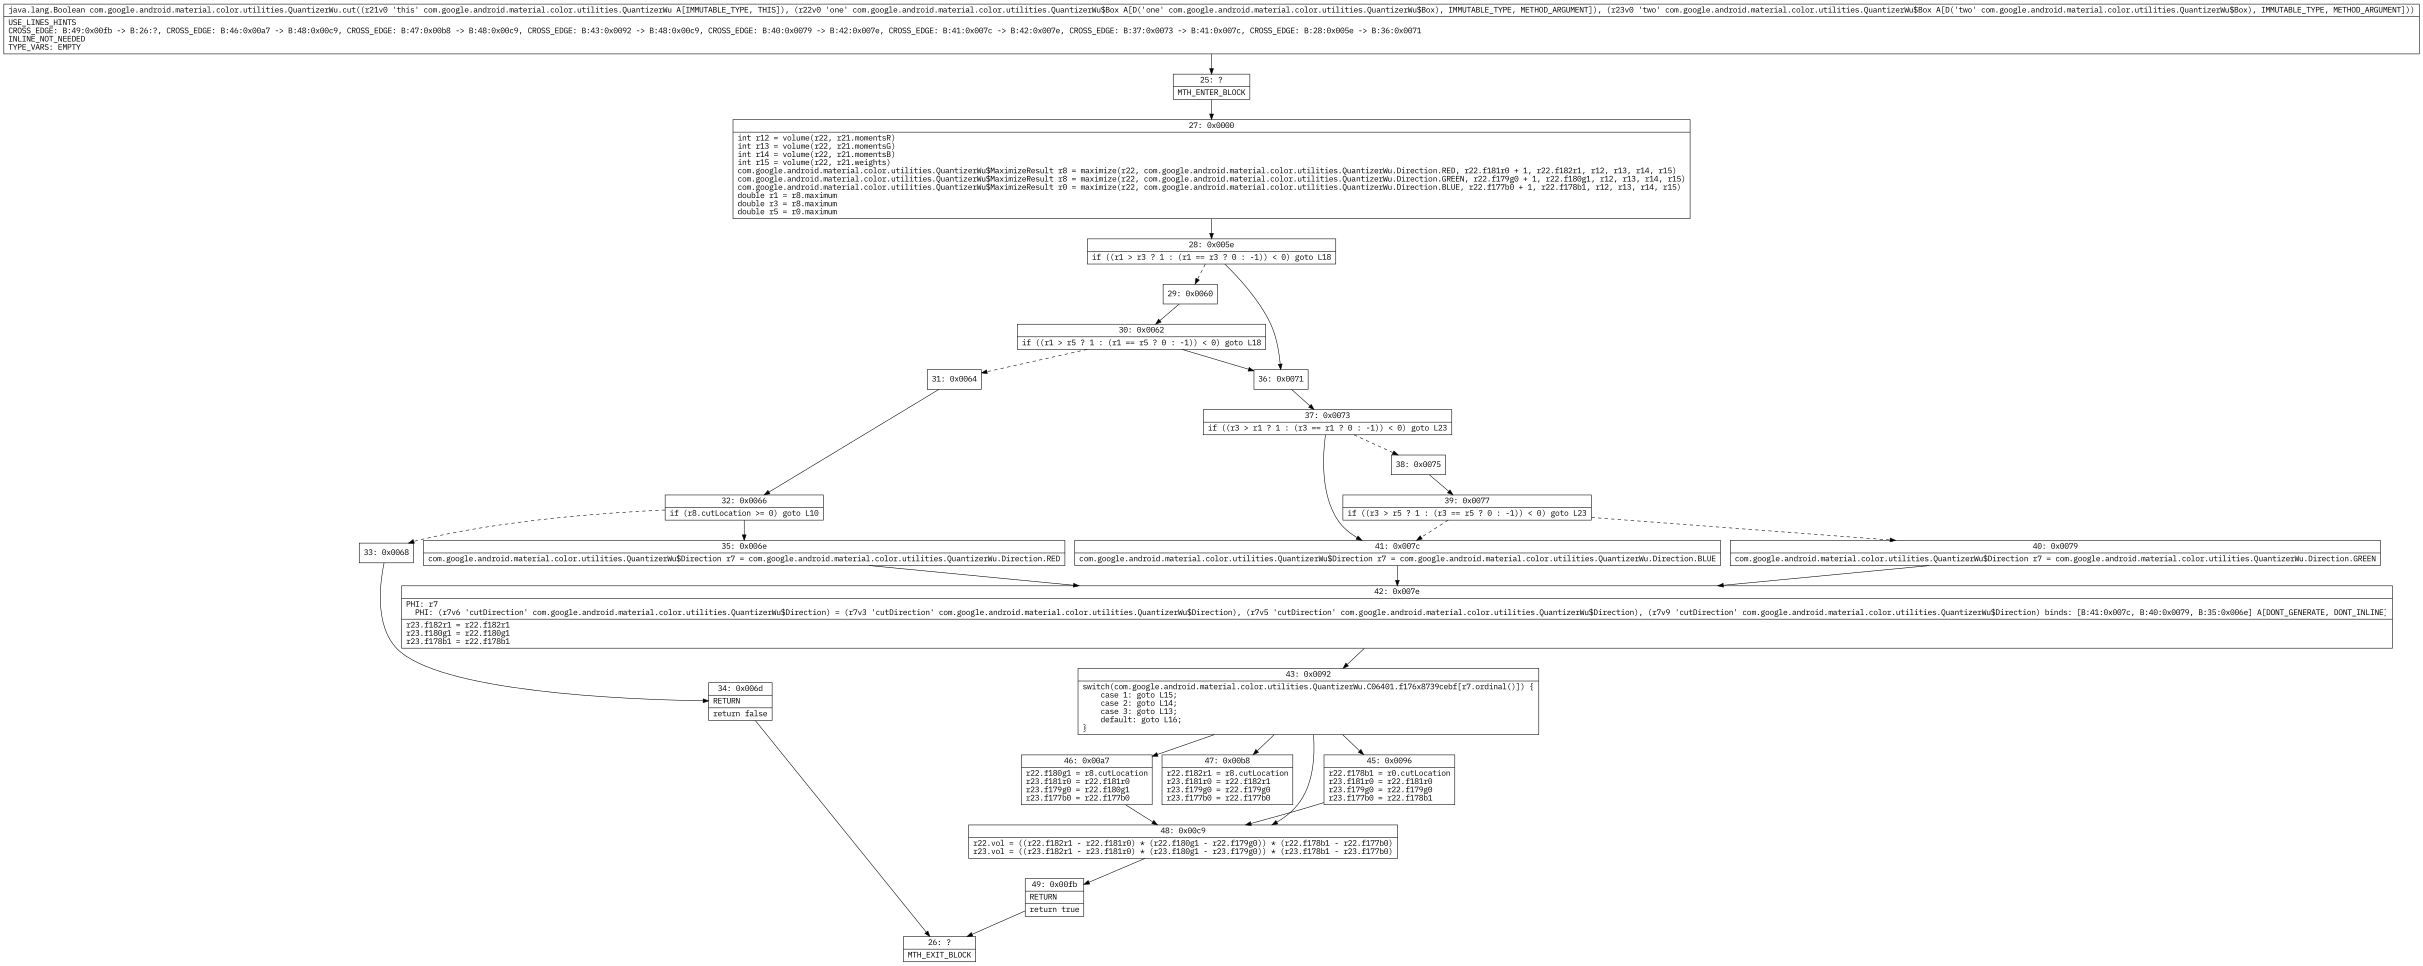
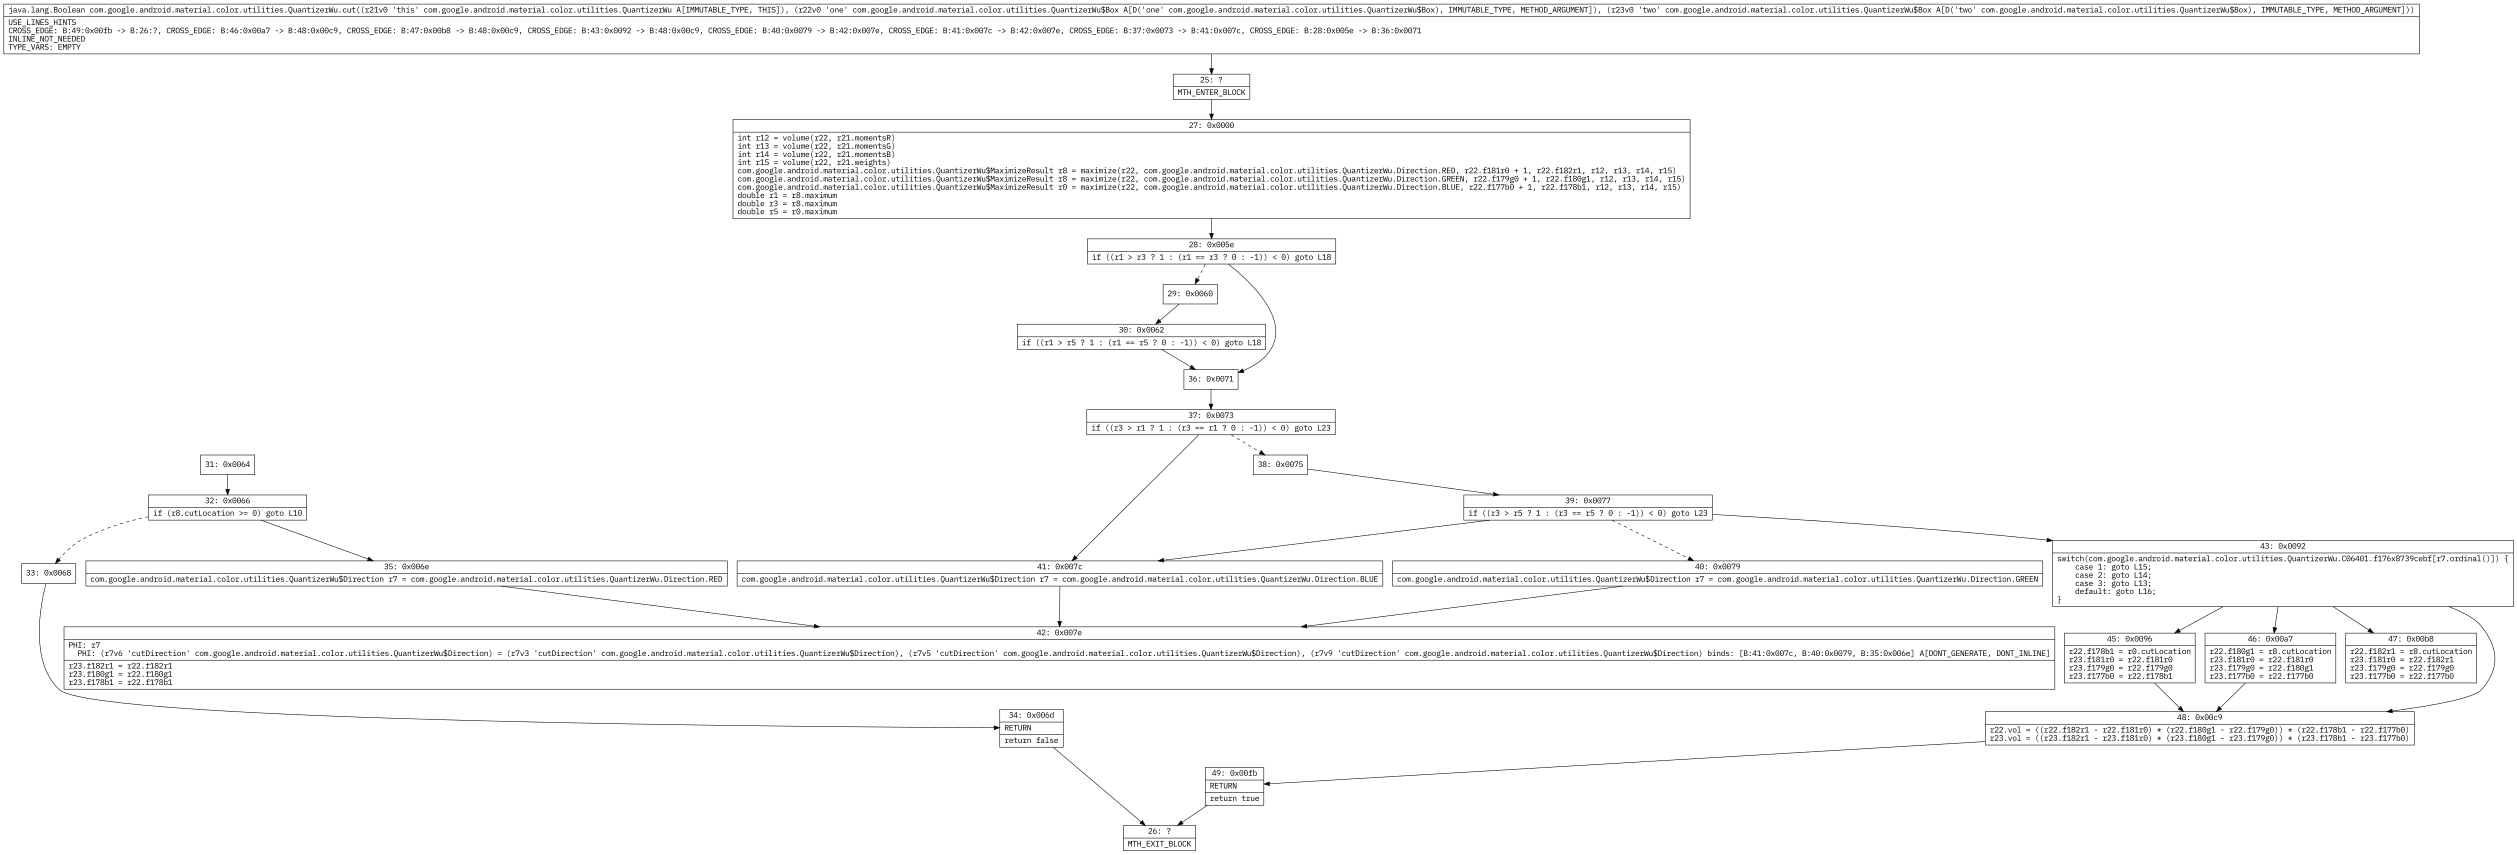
(1037, 361) -> none
(1435, 529) -> (1327, 540)
(1356, 656) -> (1880, 525)
